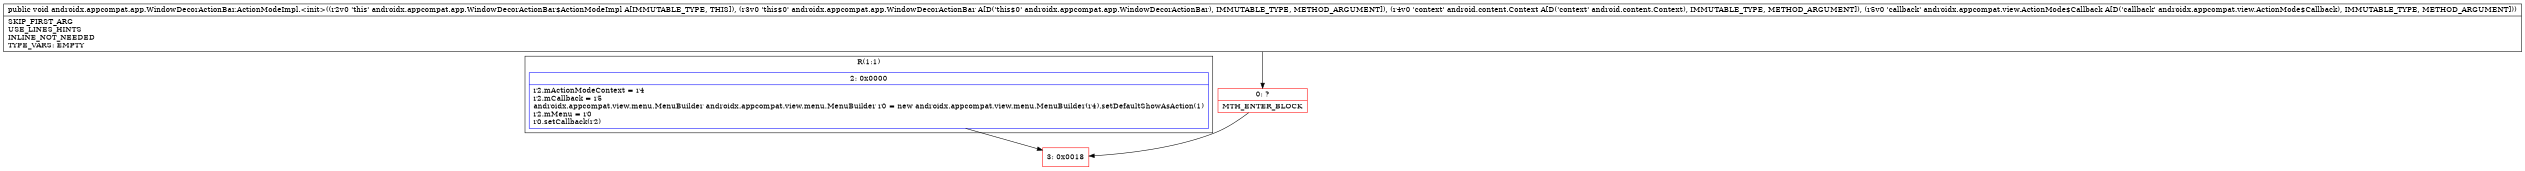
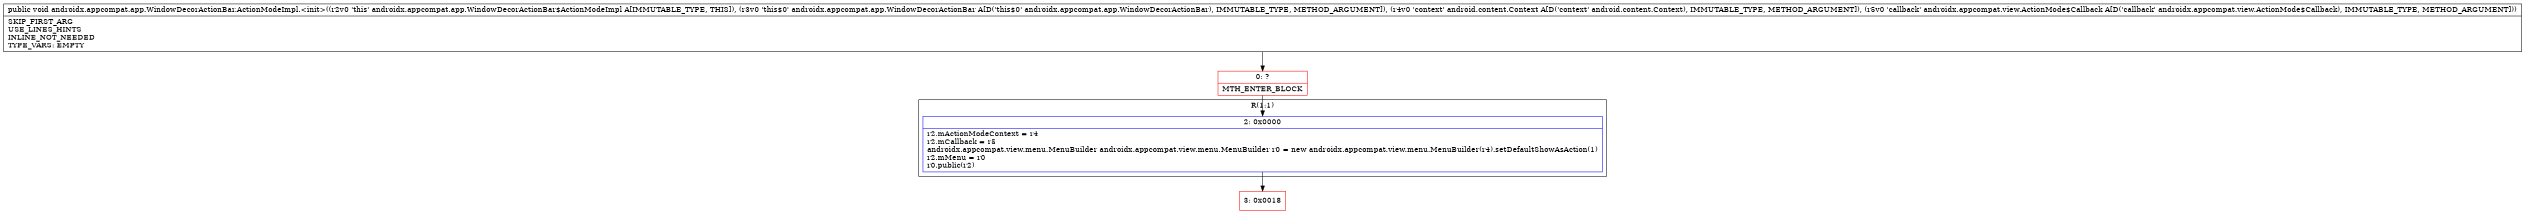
(568, 122) -> (951, 166)
(1175, 145) -> (1263, 103)
